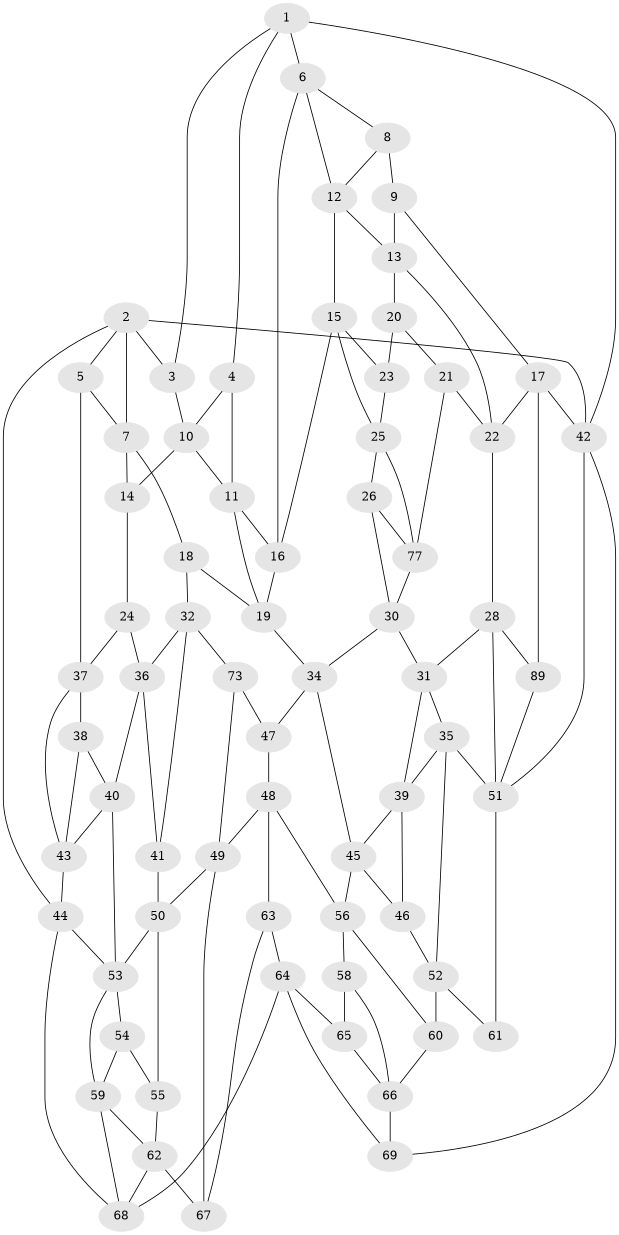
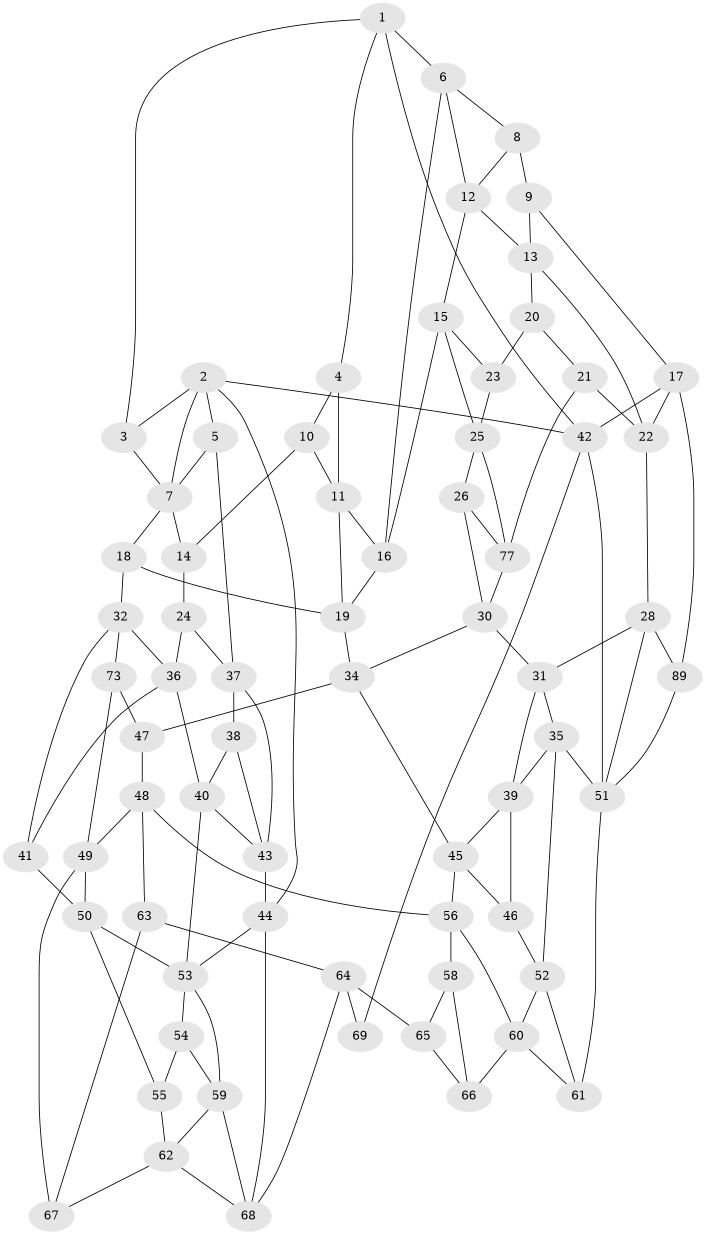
(179, 407) -> (147, 468)
none -> (548, 1067)
(390, 1127) -> none
